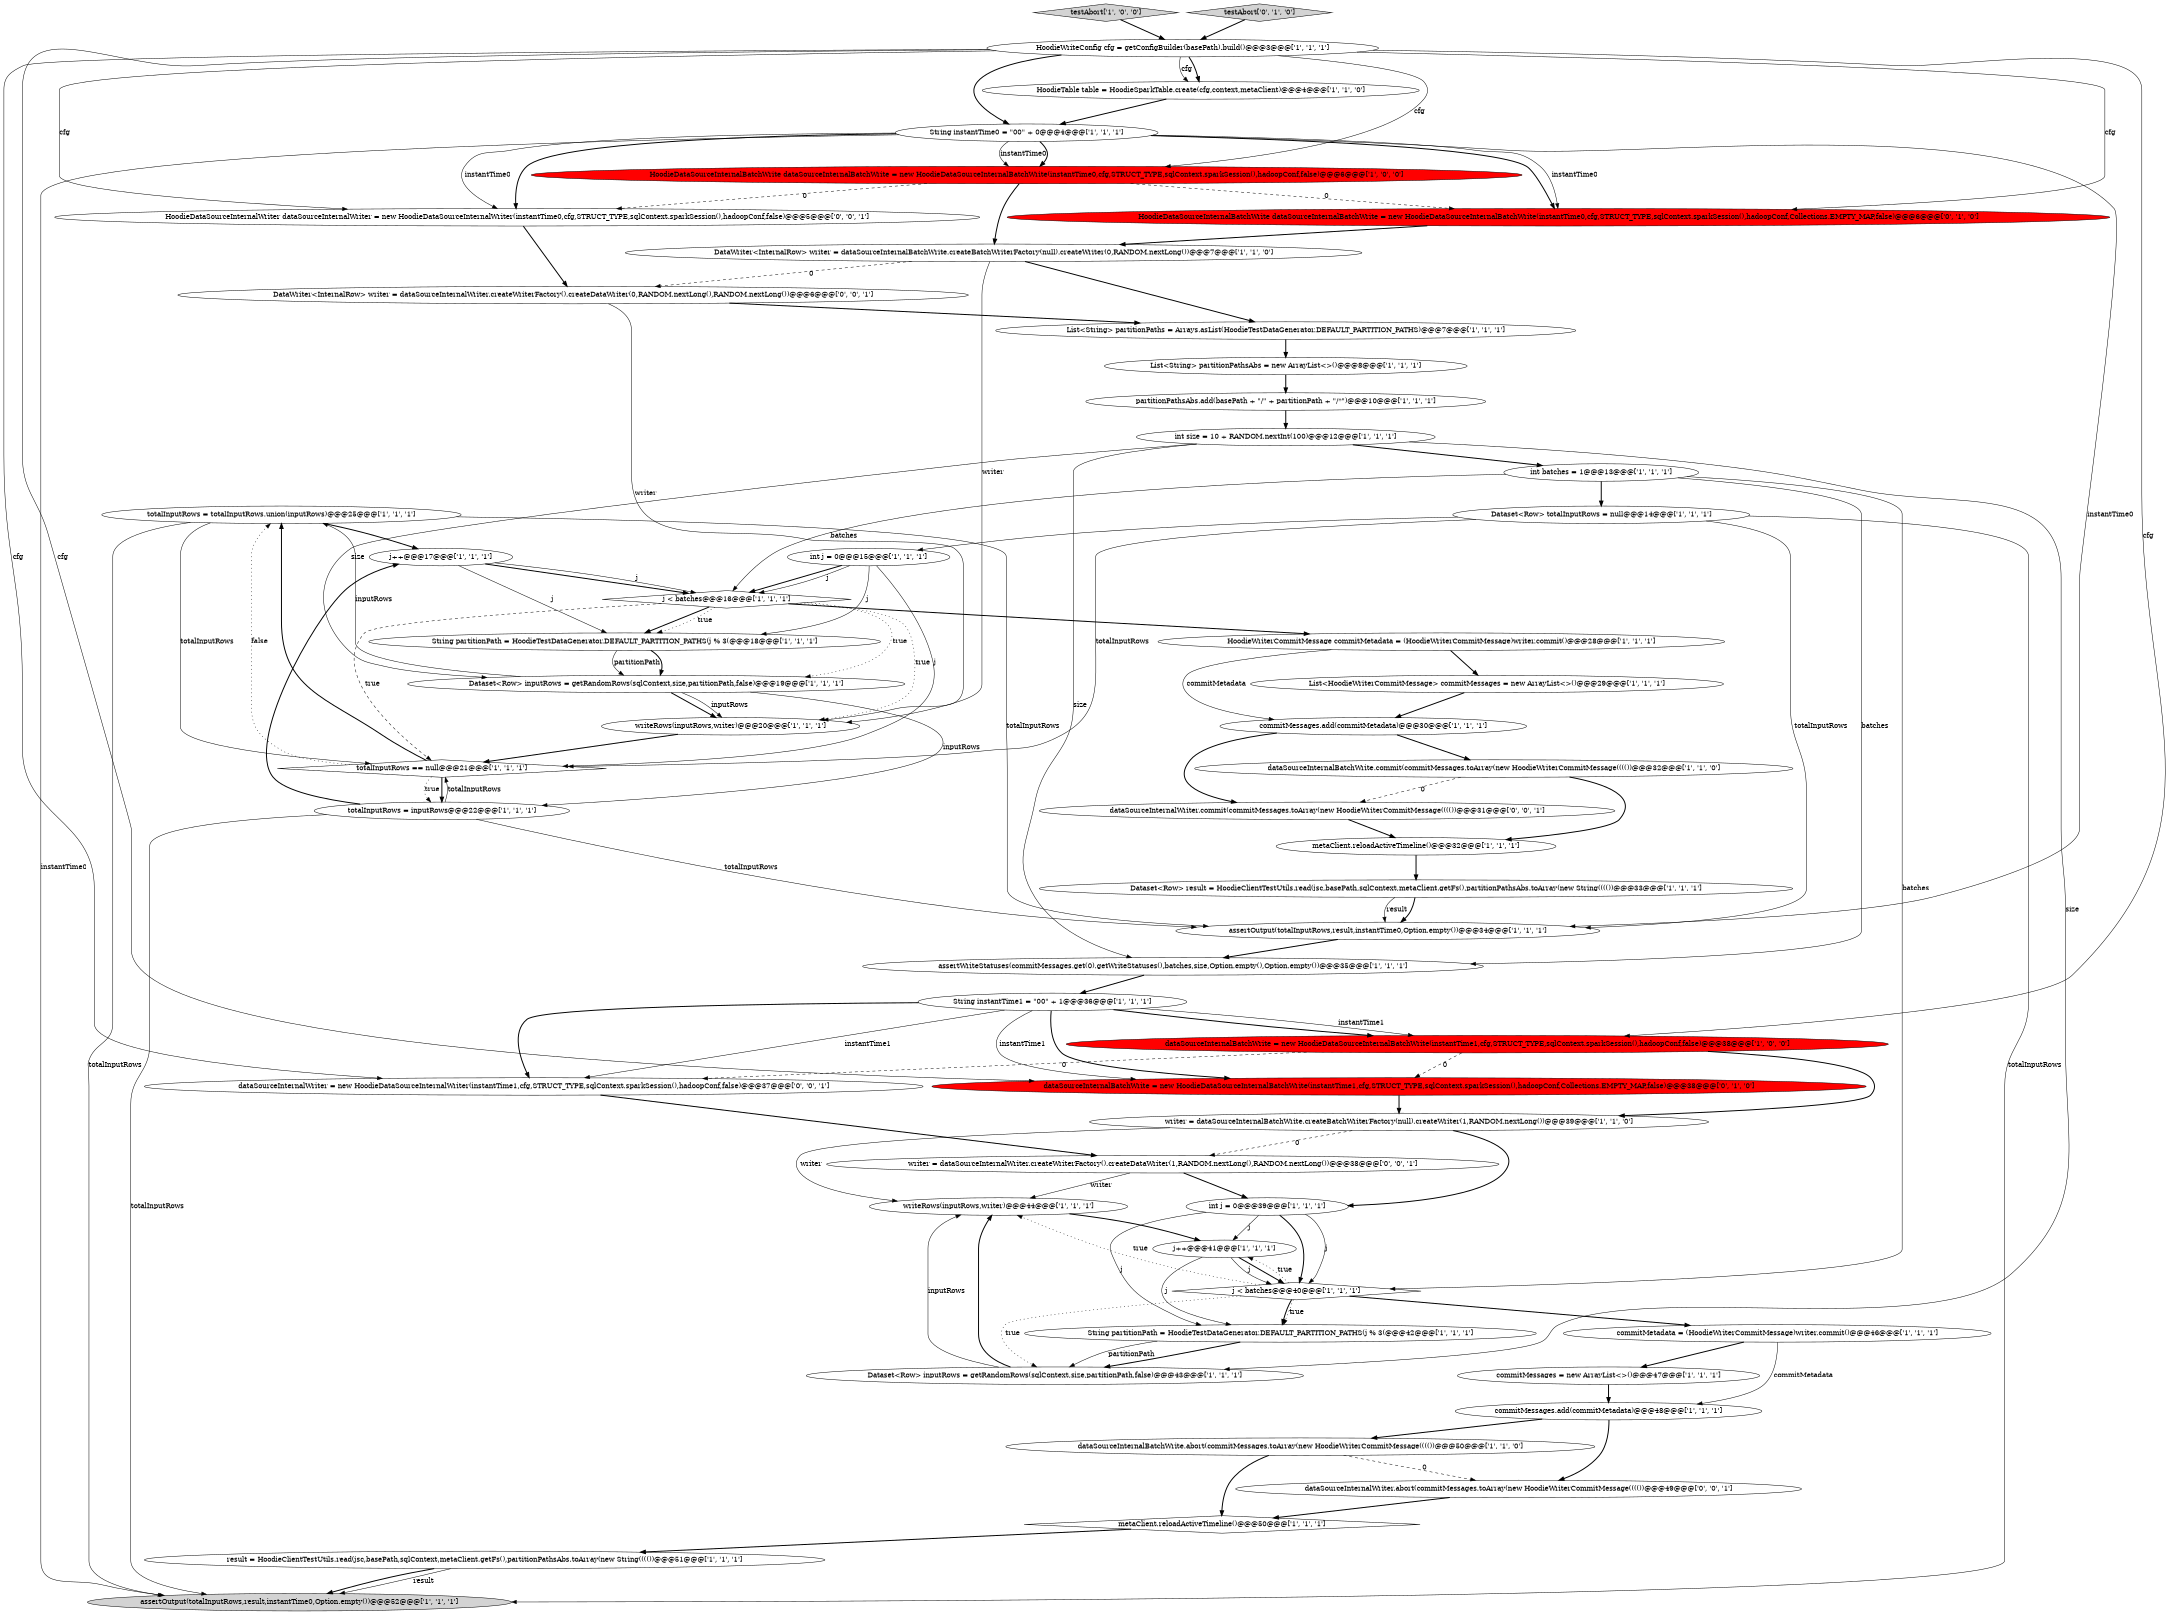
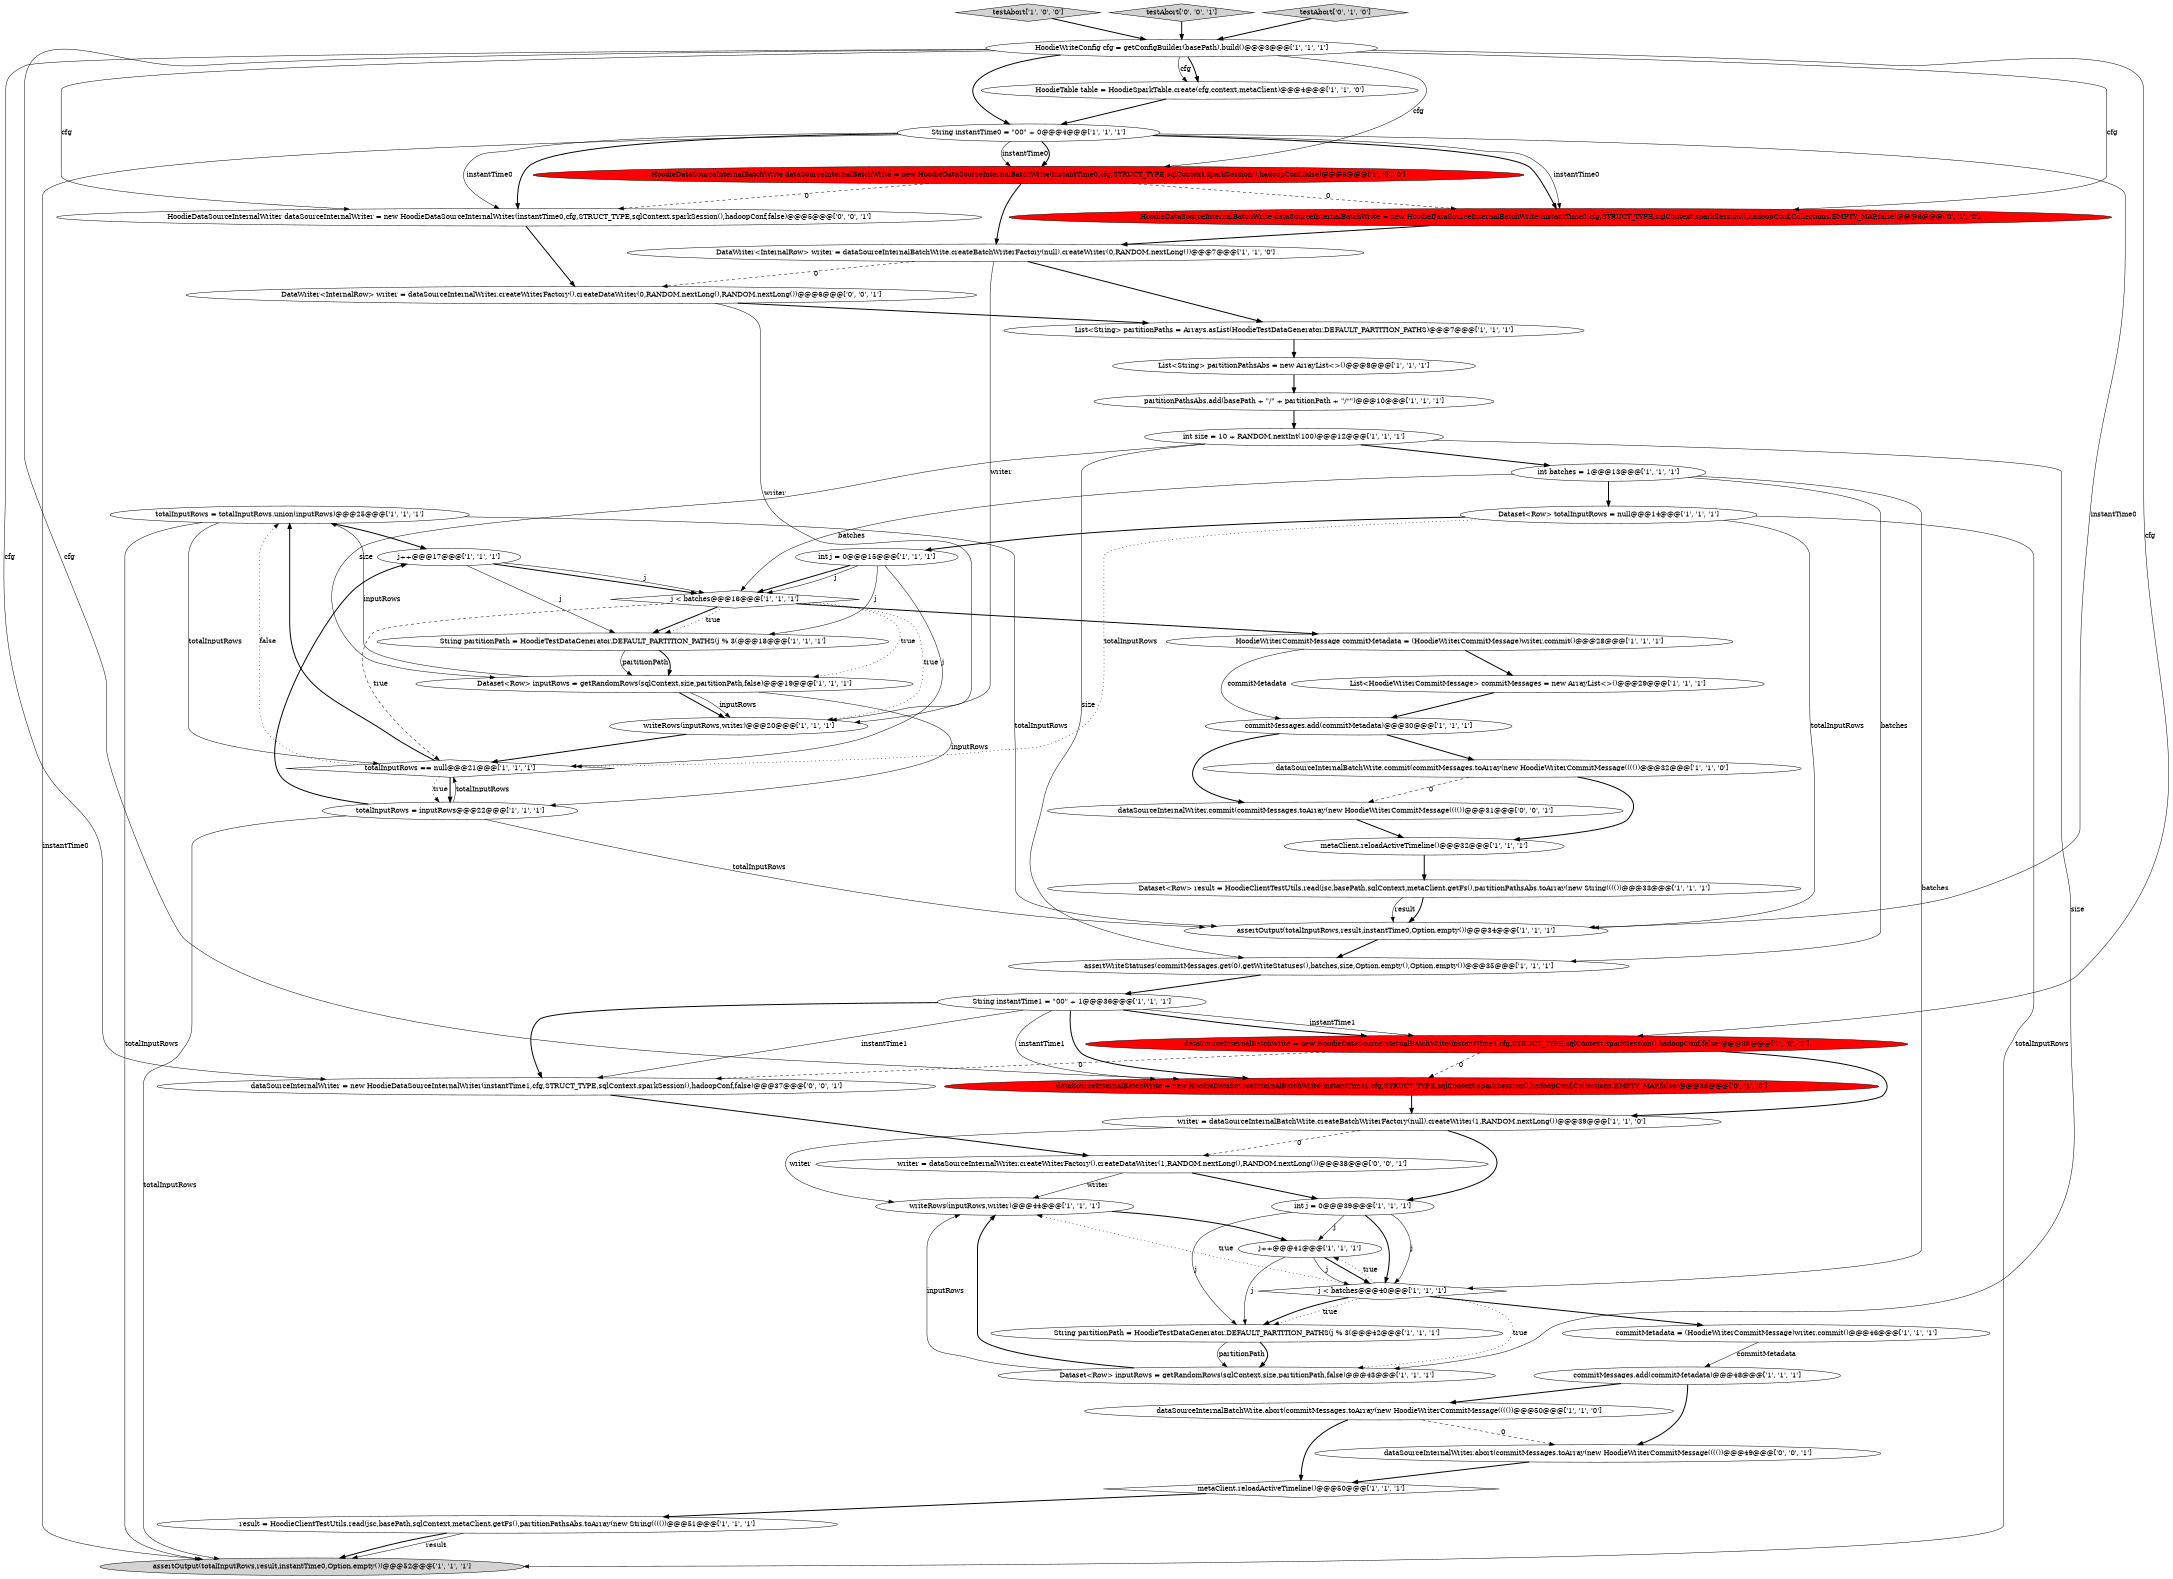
none -> (1182, 13)
(1190, 526) -> (1198, 526)
(1090, 705) -> (1098, 706)
(1609, 1376) -> none
